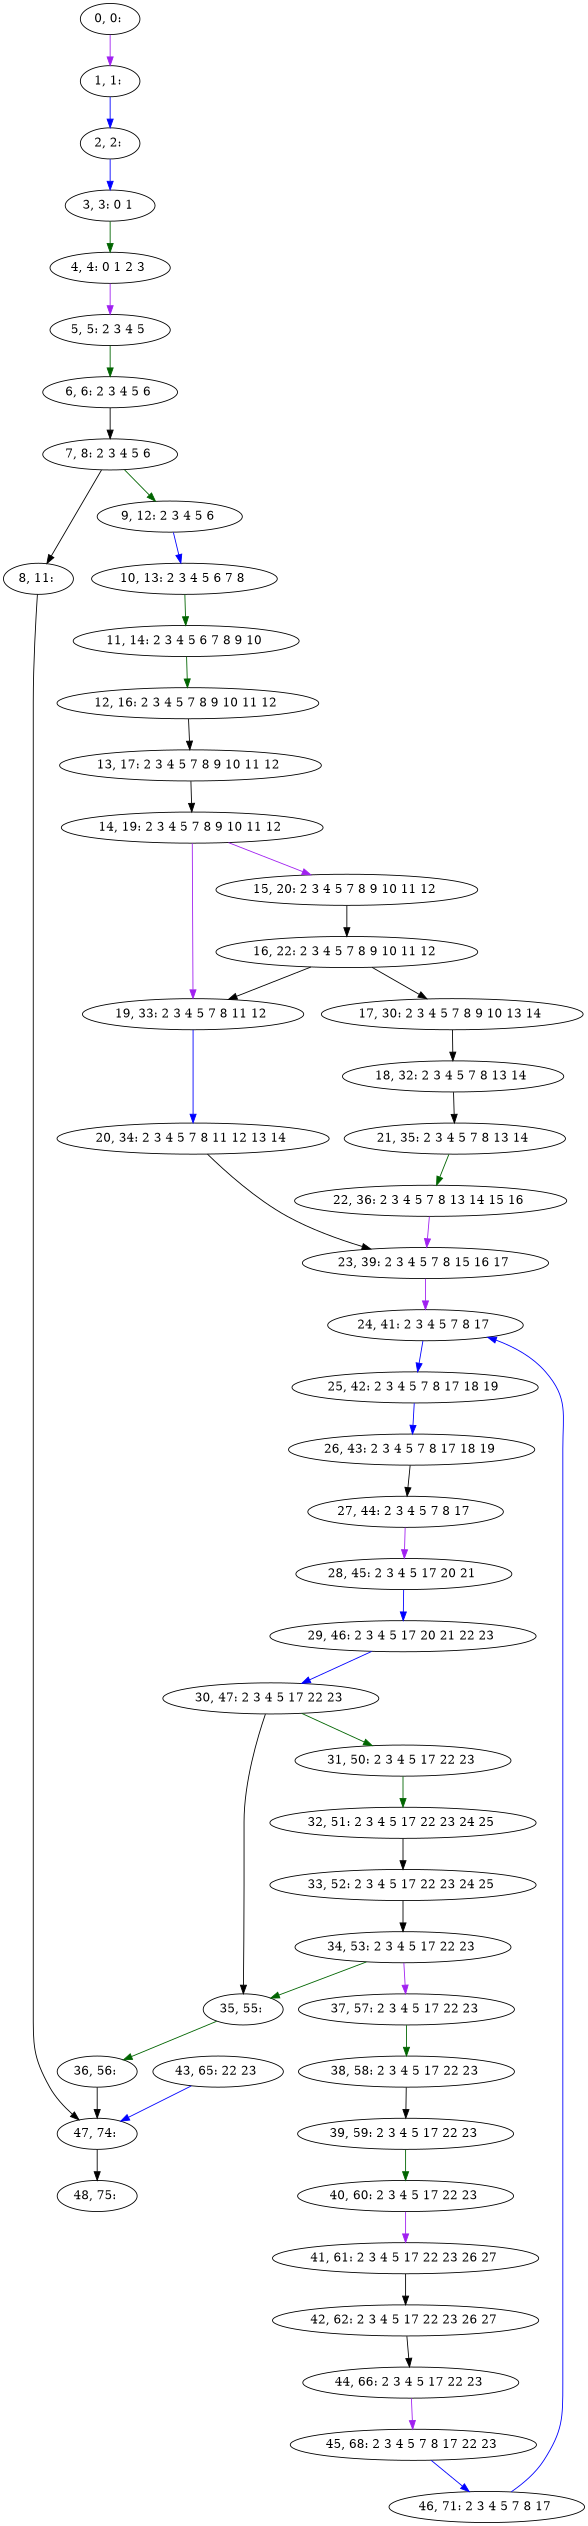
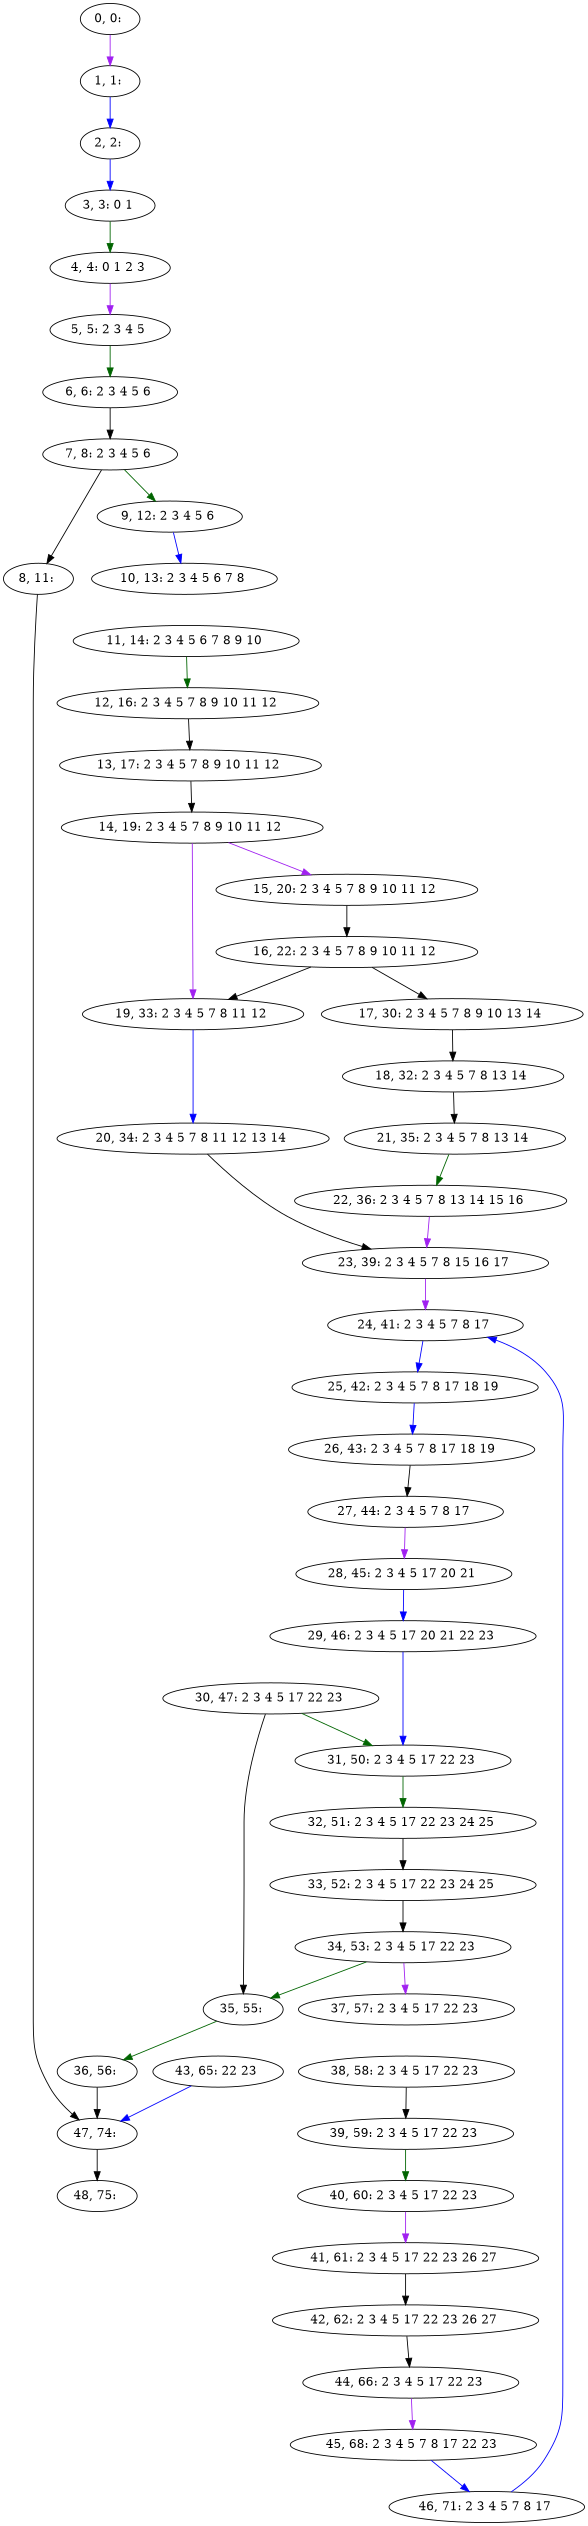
(185, 606) -> none
(341, 1666) -> (403, 1694)
(406, 2036) -> none
